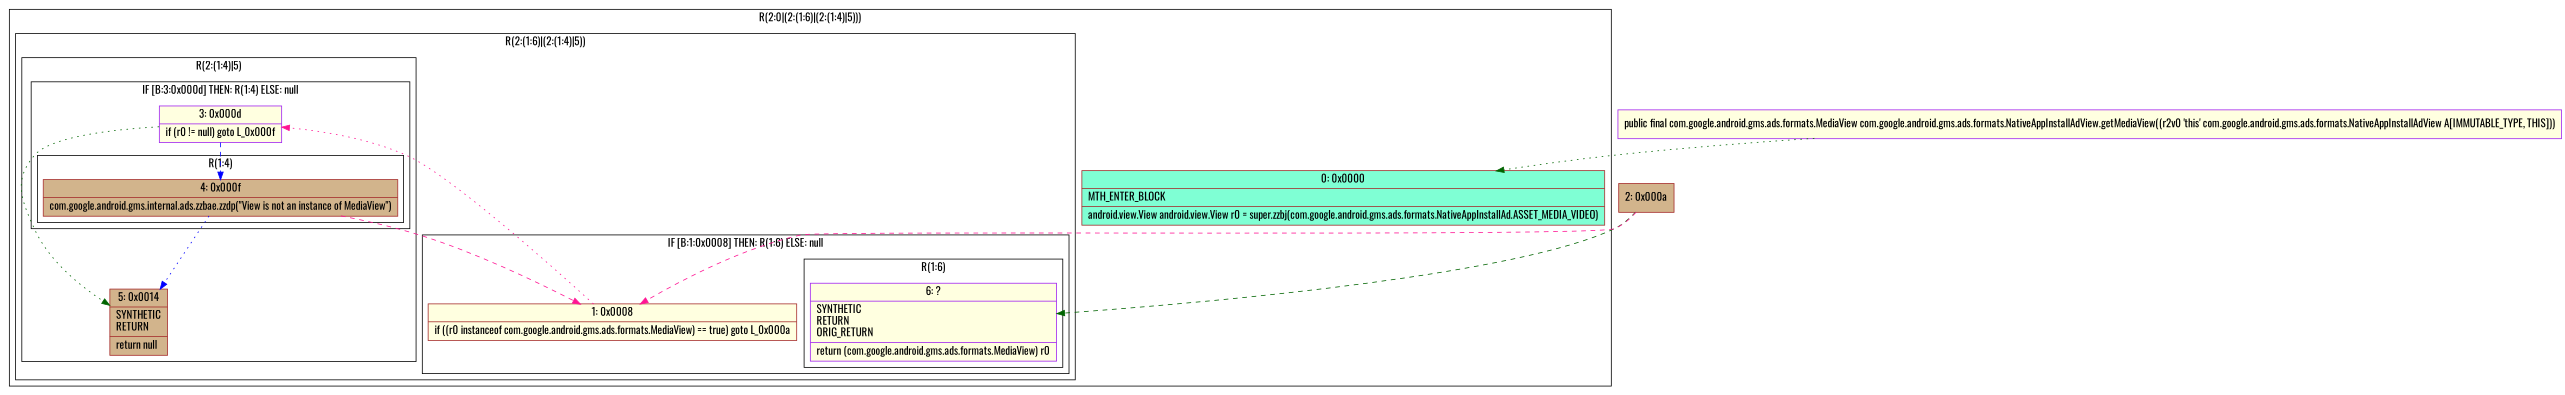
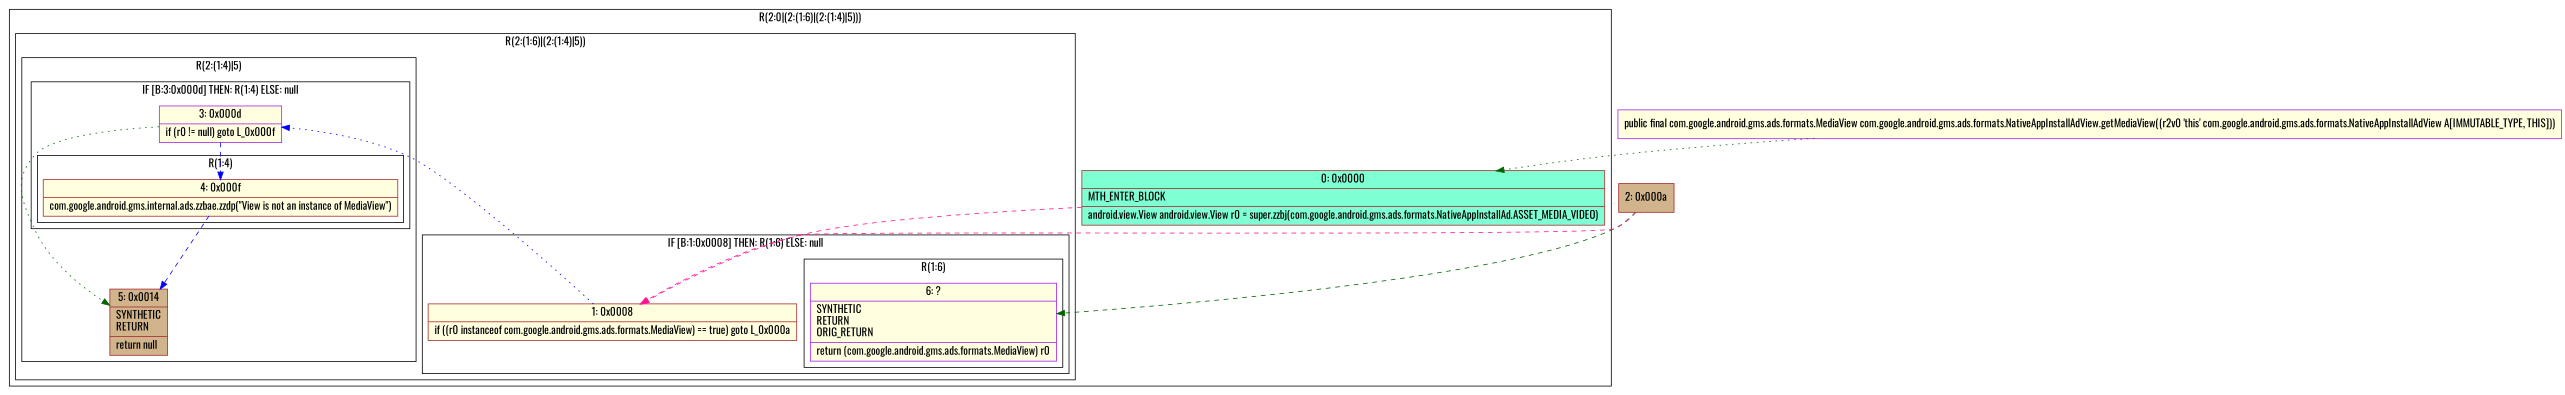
(456, 188) -> (456, 188)
(221, 198) -> (221, 198)
(187, 249) -> (187, 249)
(460, 249) -> (858, 225)
